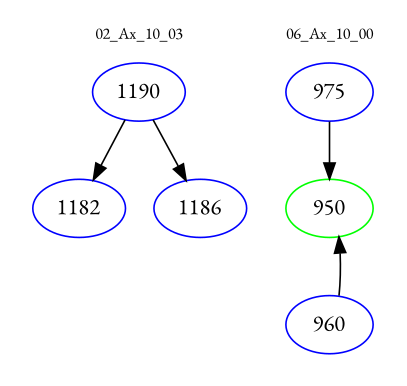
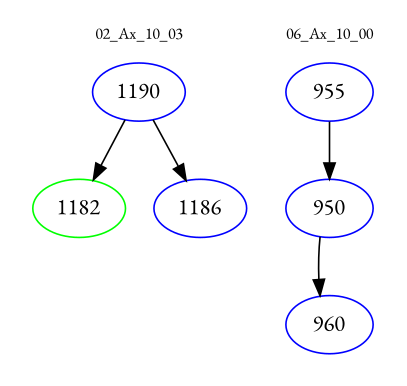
(330, 92) -> (330, 92)
(79, 208) -> (79, 208)
(330, 208) -> (330, 208)
(340, 275) -> (319, 258)
